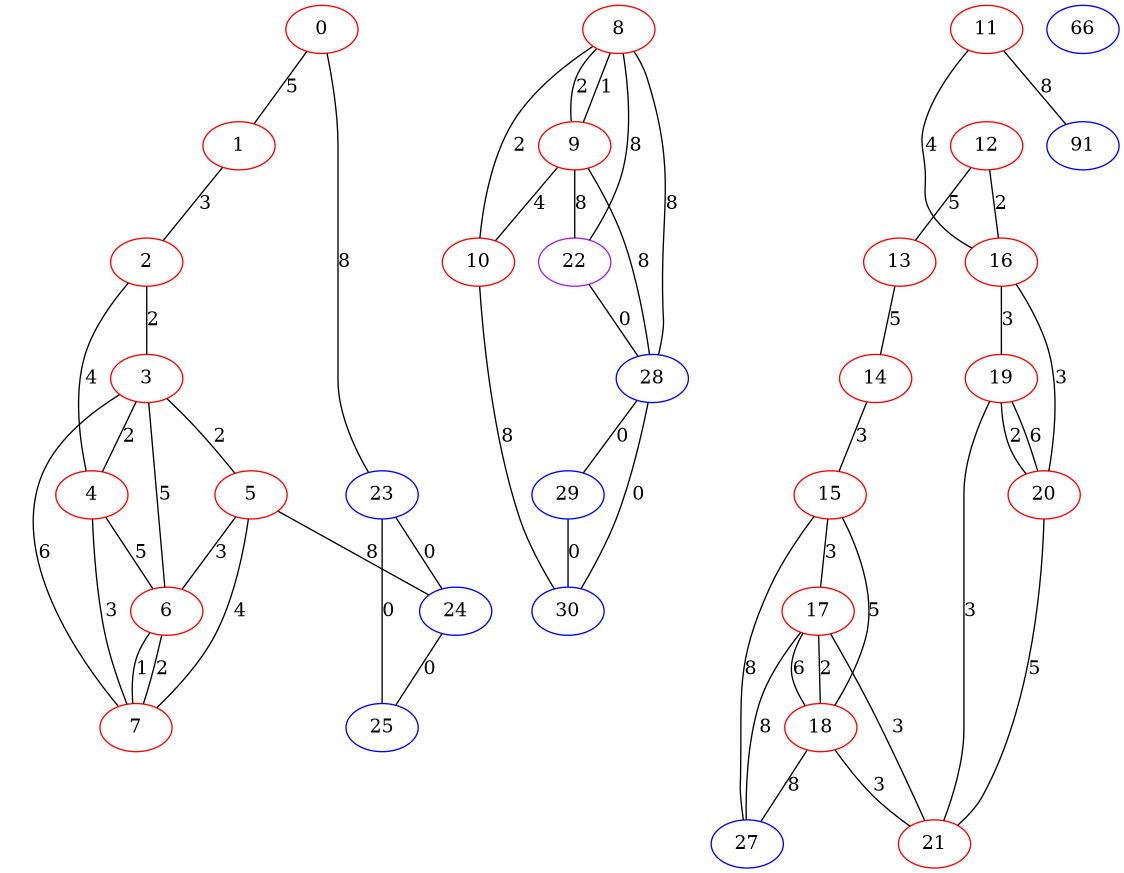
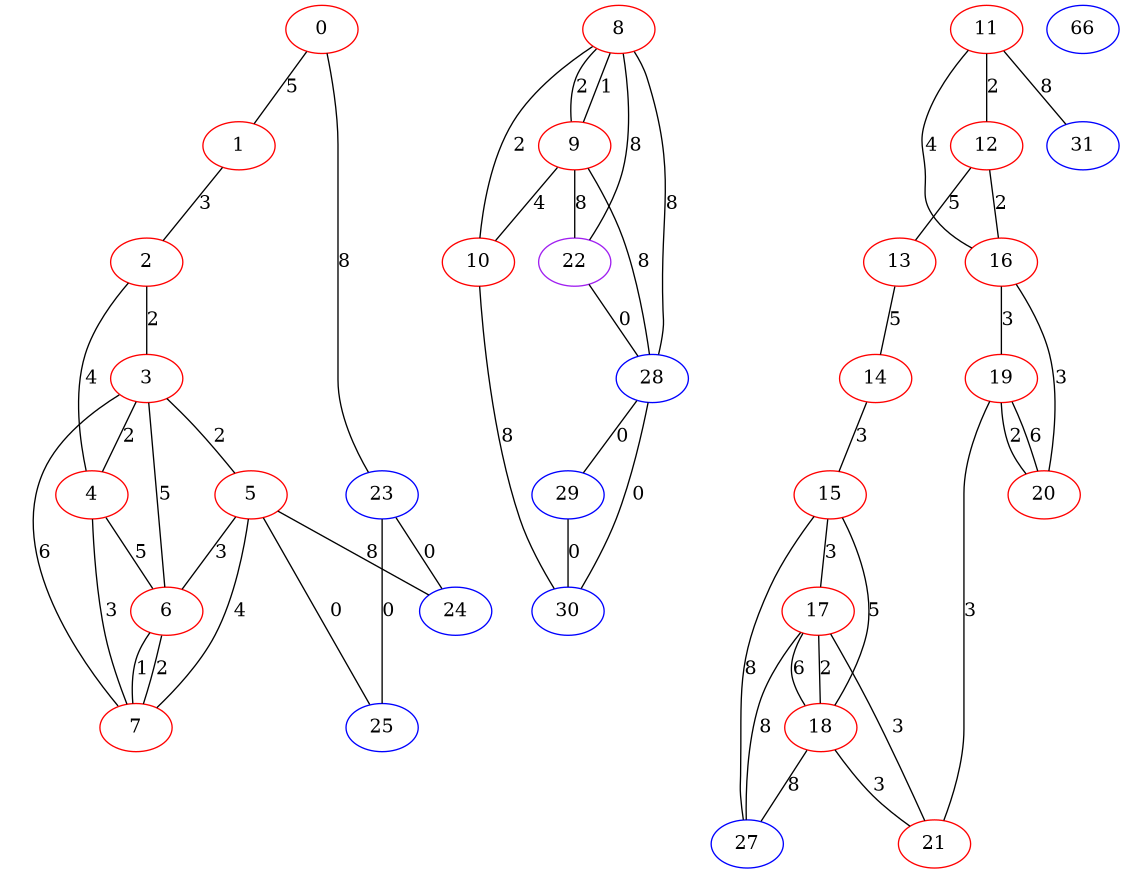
none -> (987, 88)
(1083, 146) -> (1083, 146)
(419, 669) -> (317, 611)
(1024, 680) -> none
